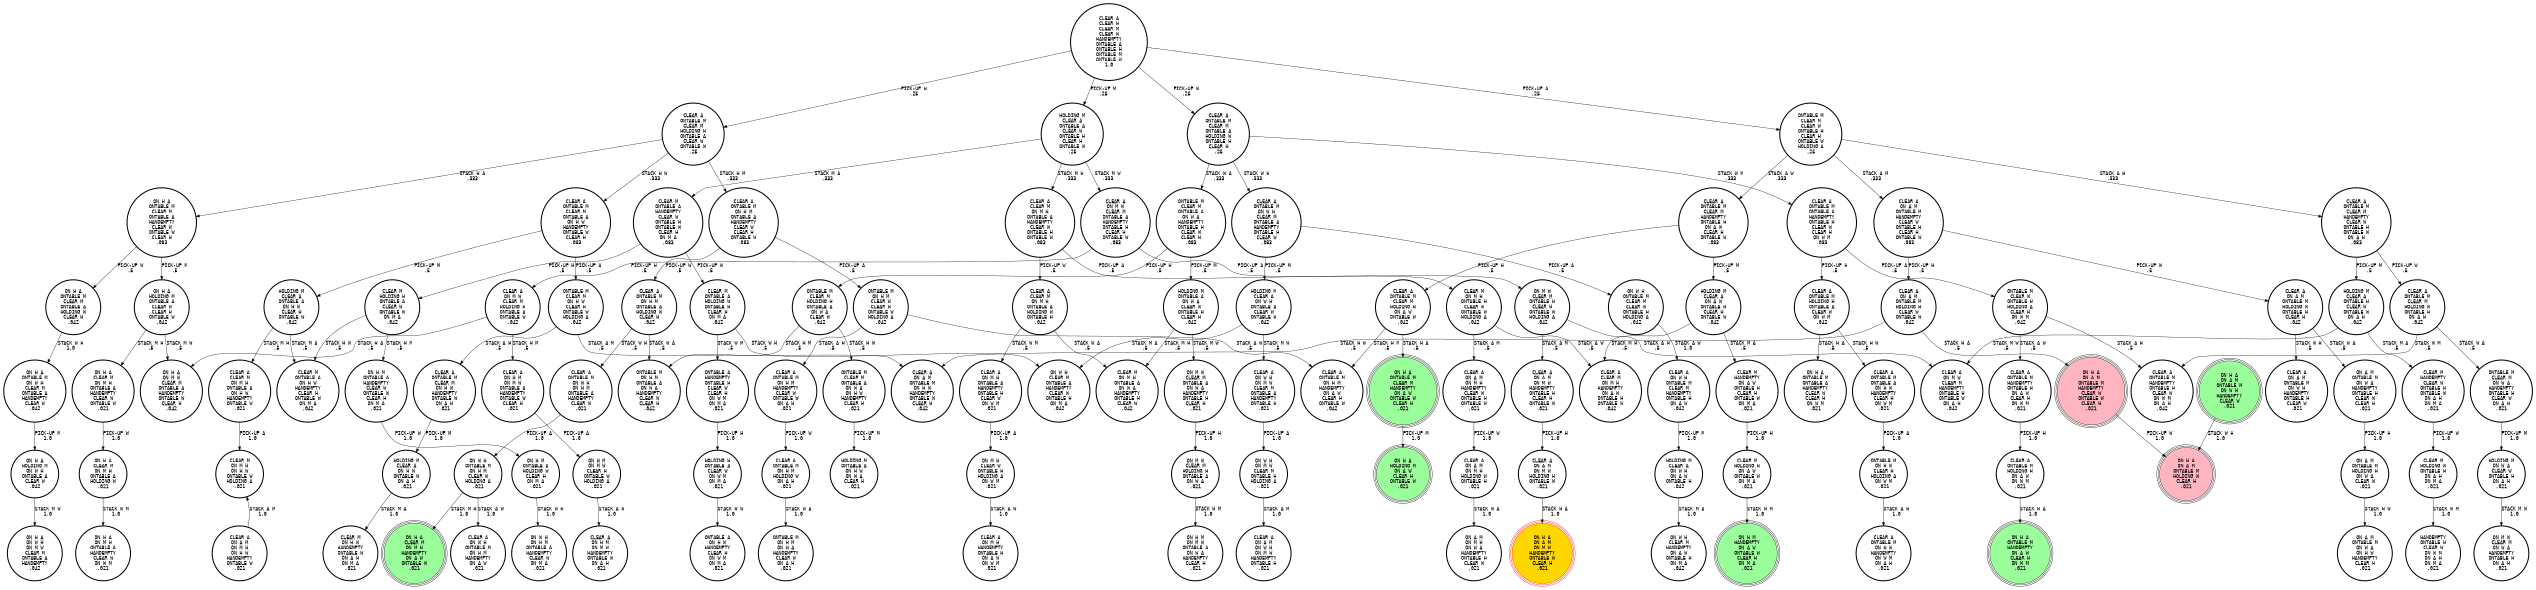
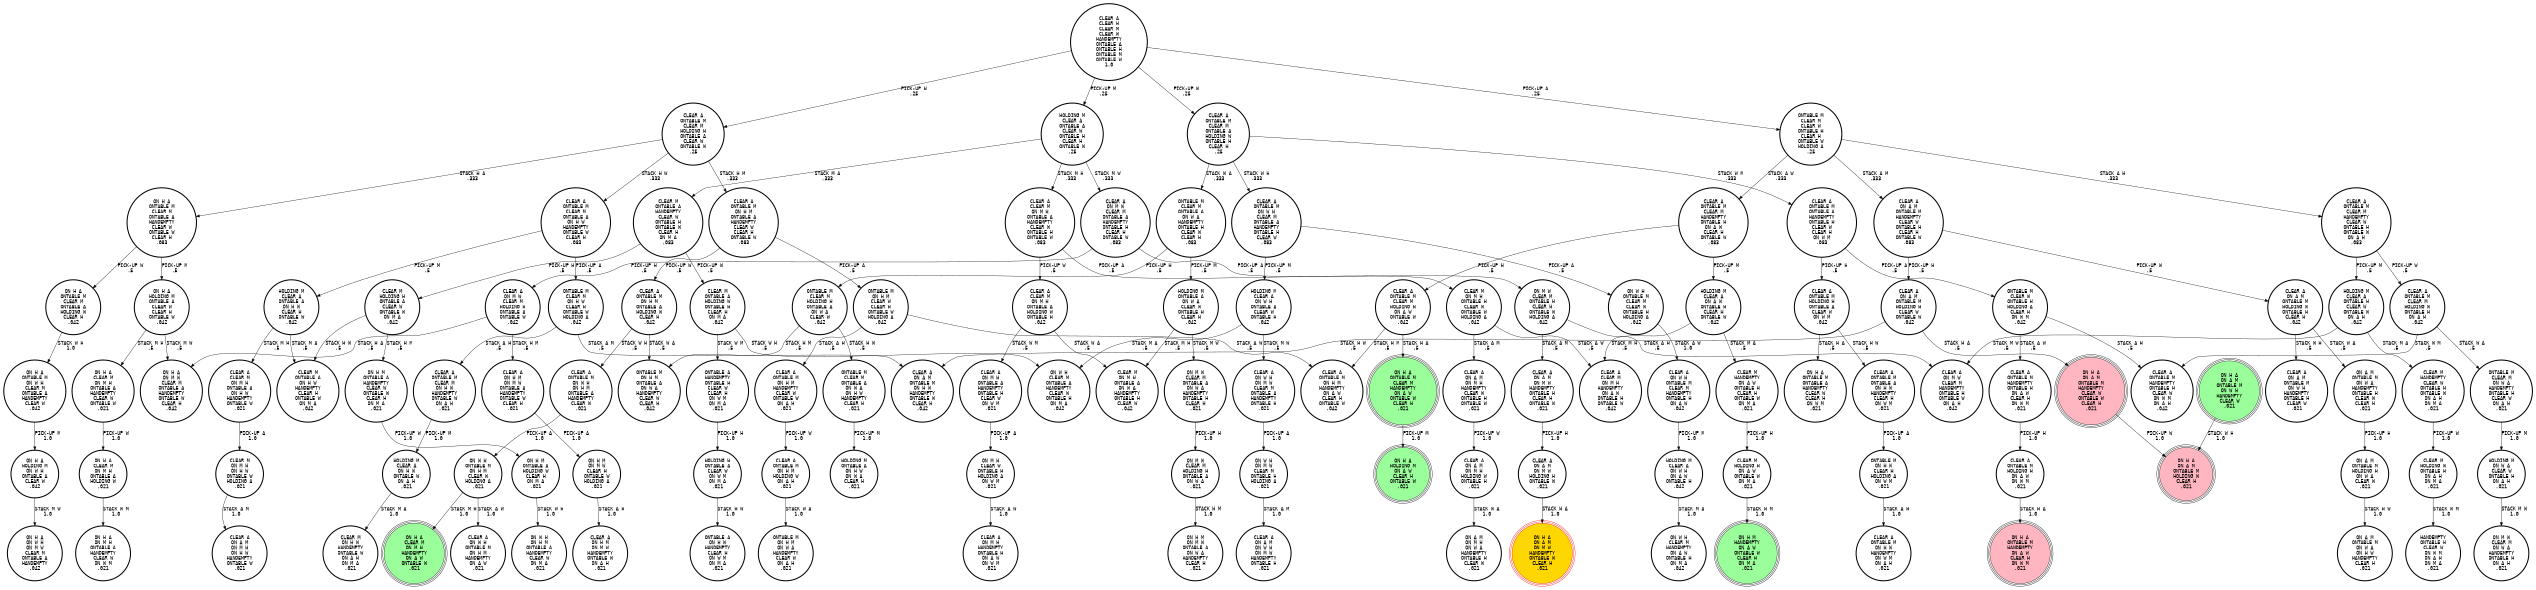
(249, 514) -> (223, 510)
(2020, 553) -> (2020, 553)
